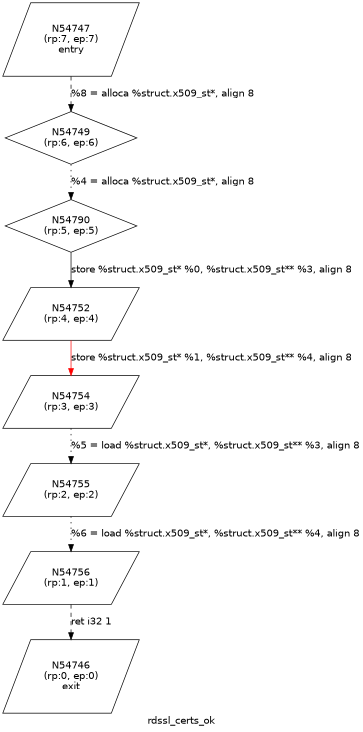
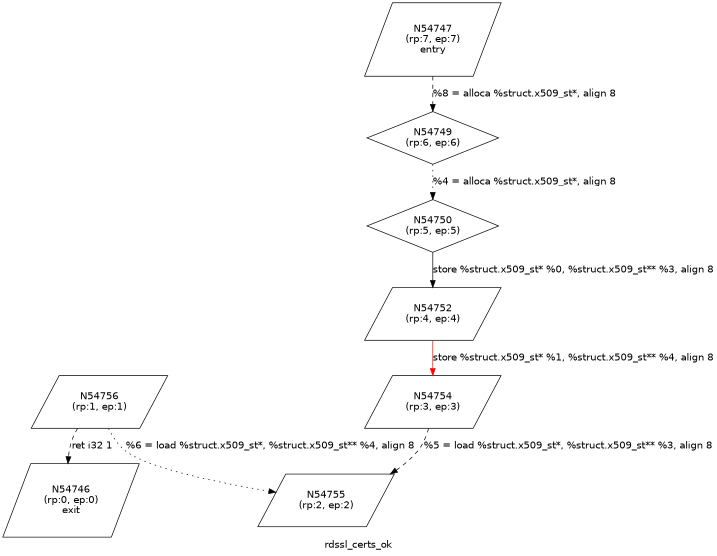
(71, 226) -> (433, 226)
(71, 442) -> (417, 452)
(71, 531) -> (182, 473)
